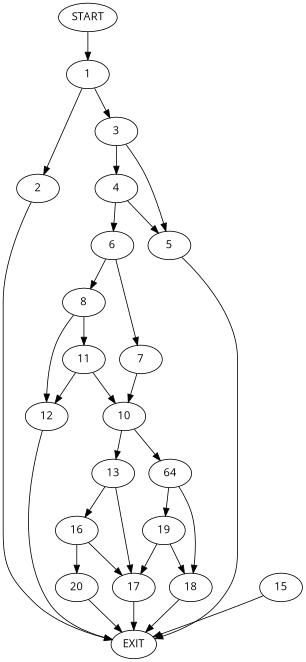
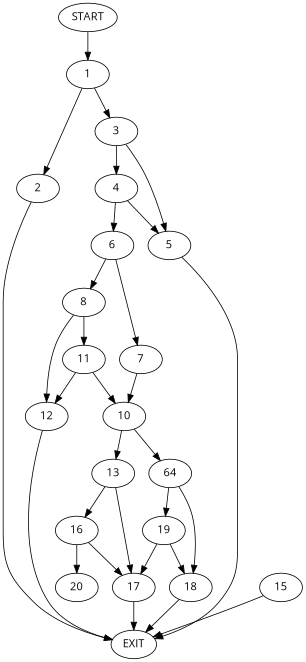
(102, 613) -> none
